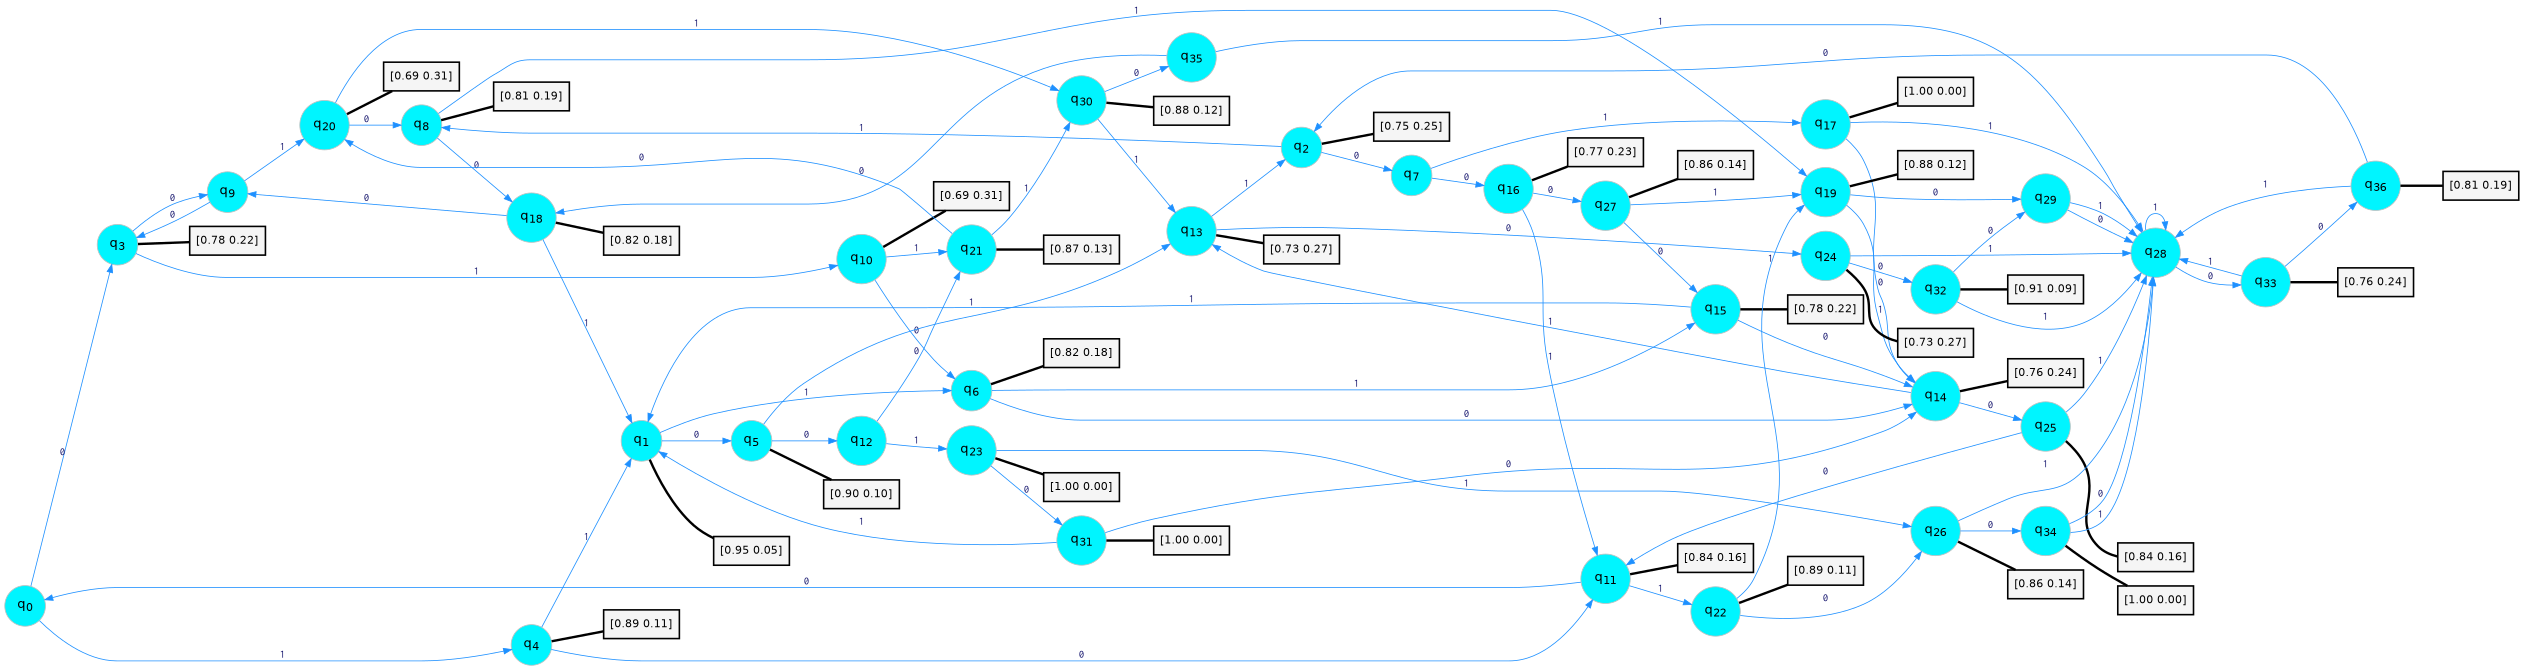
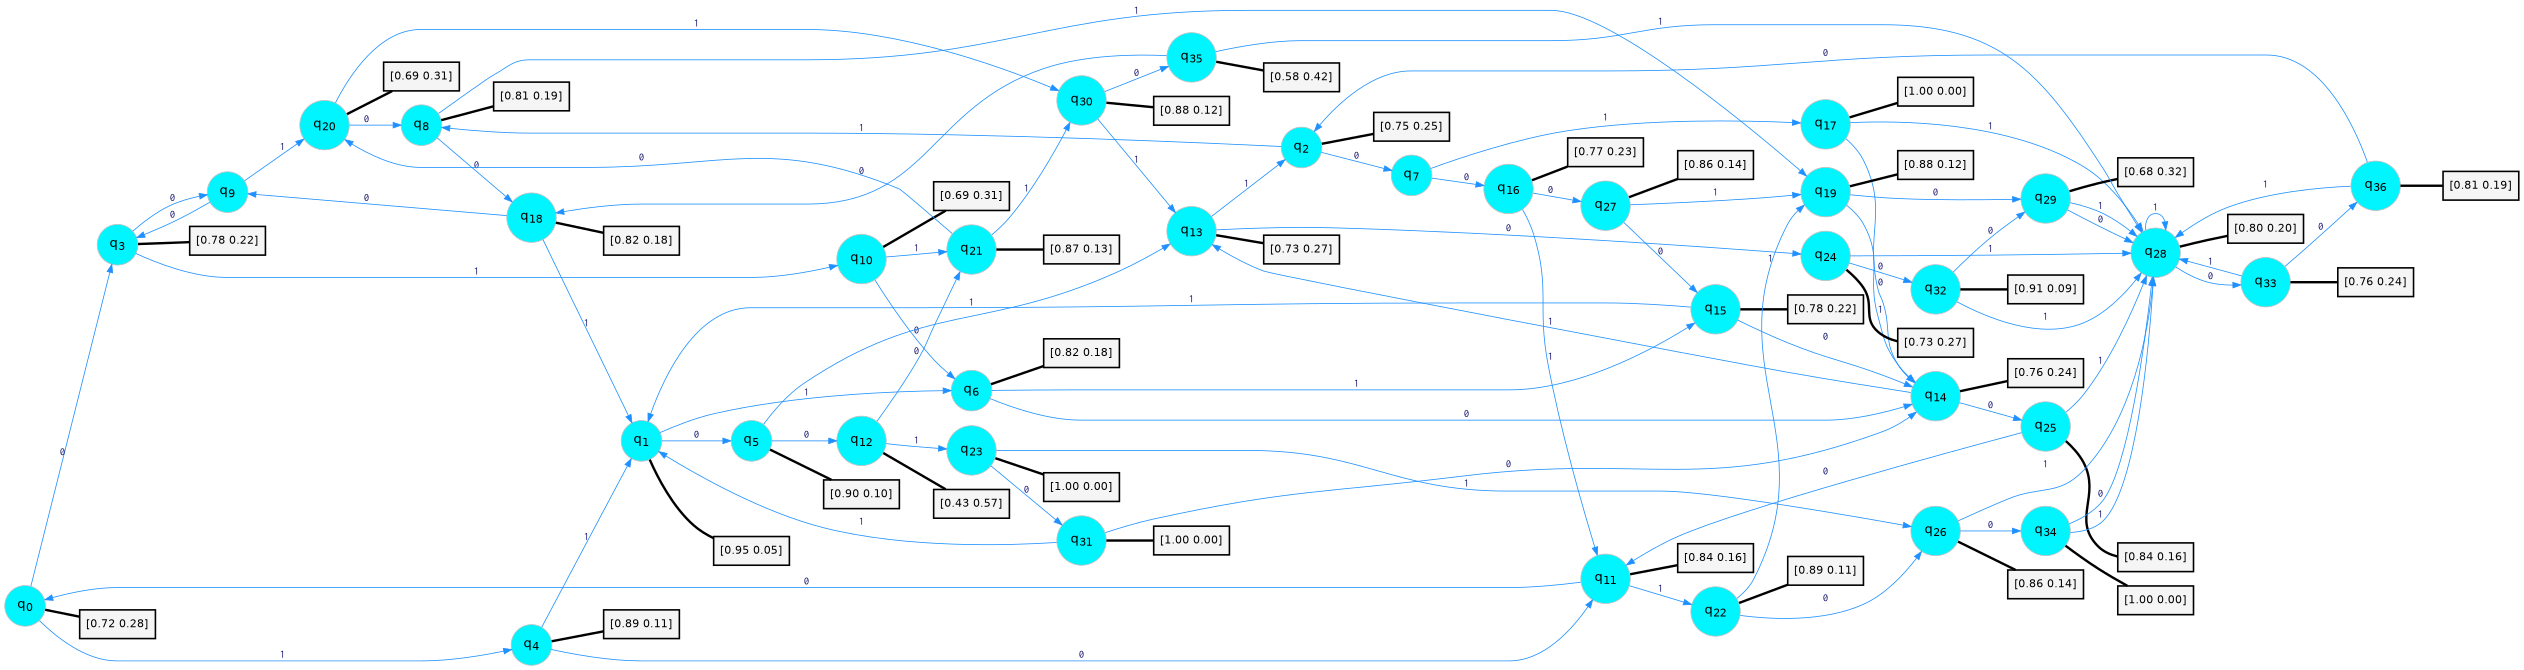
none -> (1302, 77)
none -> (2156, 172)
none -> (2266, 229)
none -> (971, 504)
none -> (118, 624)
